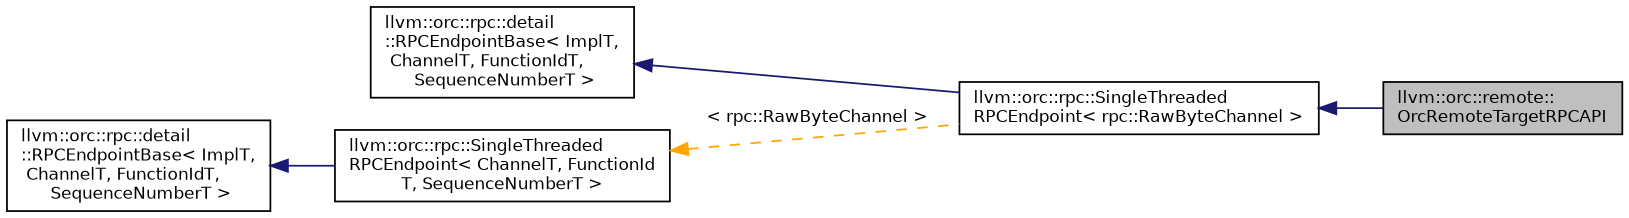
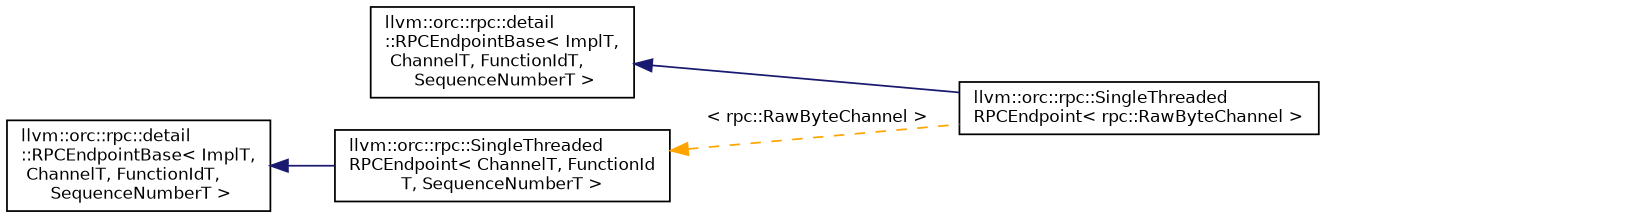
(1503, 108) -> none
